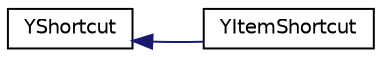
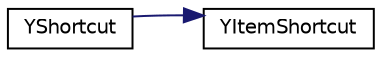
(178, 42) -> (158, 16)
